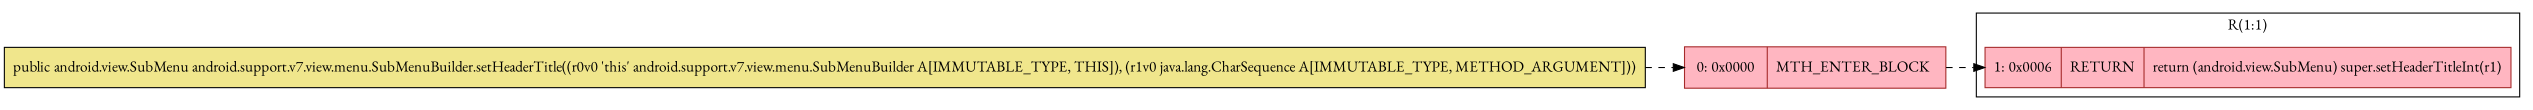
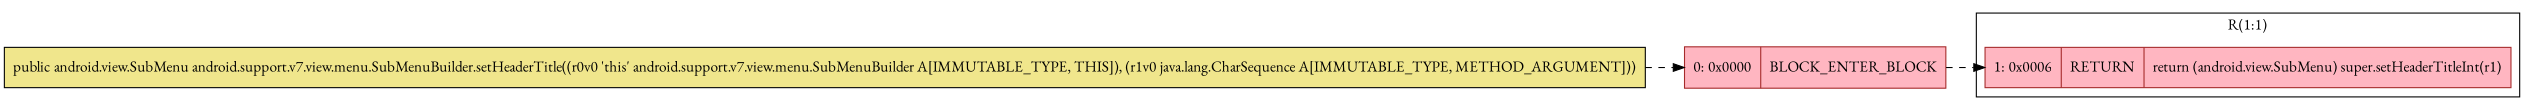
(1853, 67) -> (1853, 67)
